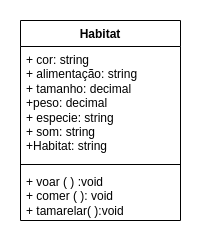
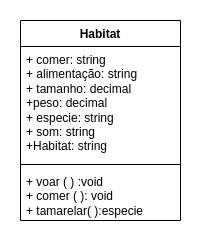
(88, 104) -> (88, 104)
(83, 197) -> (93, 197)
